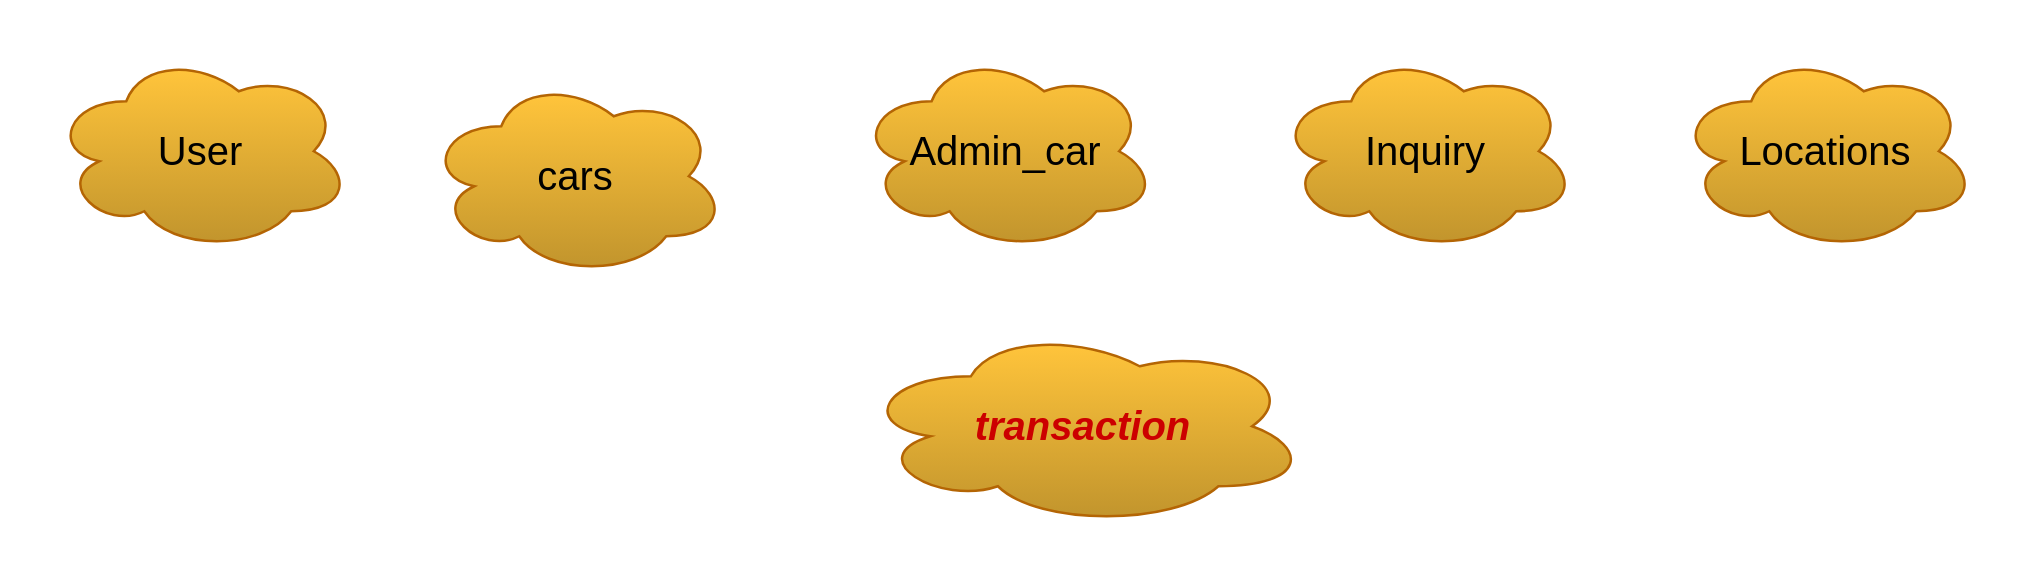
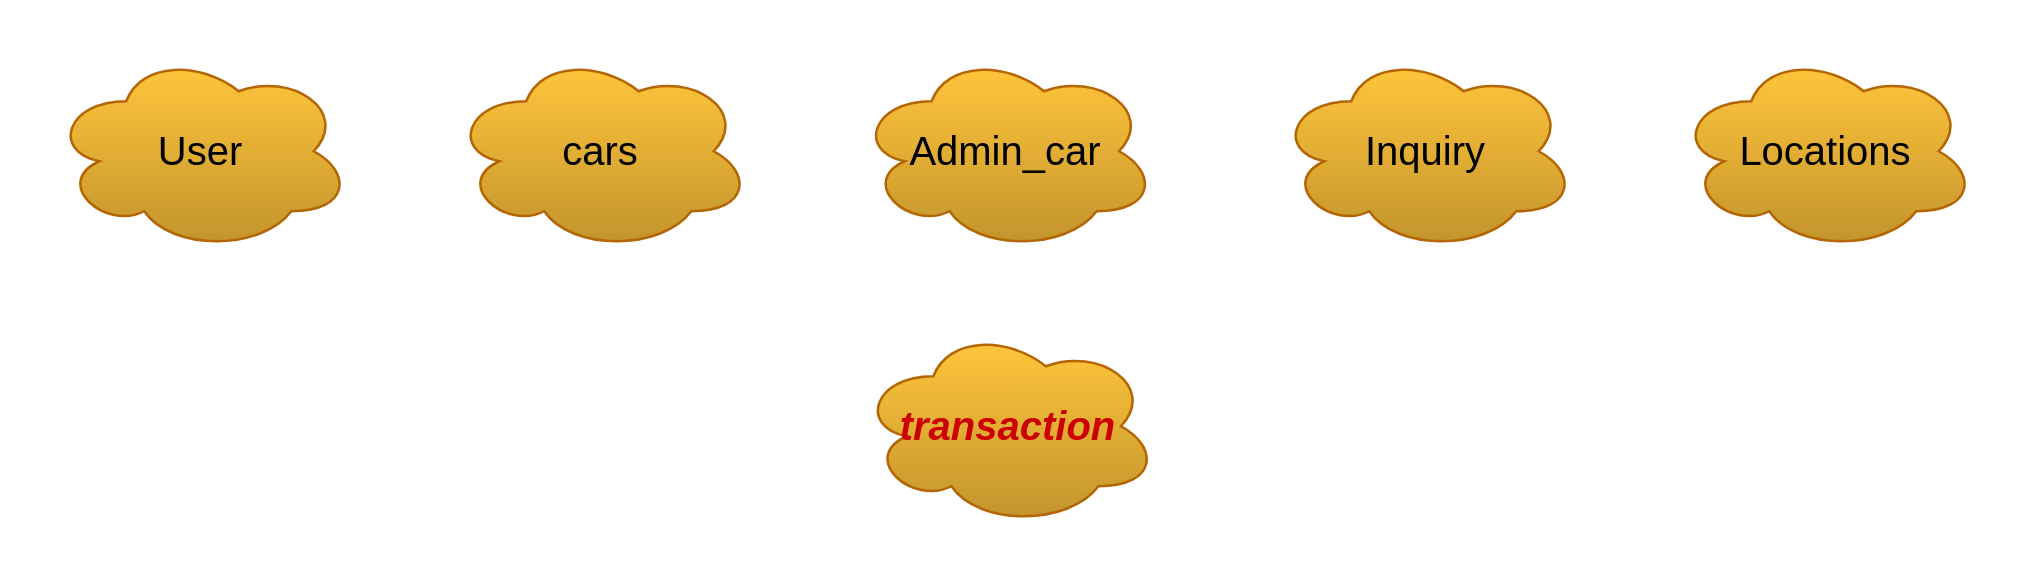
(576, 176) -> (601, 151)
(1083, 426) -> (1008, 426)
